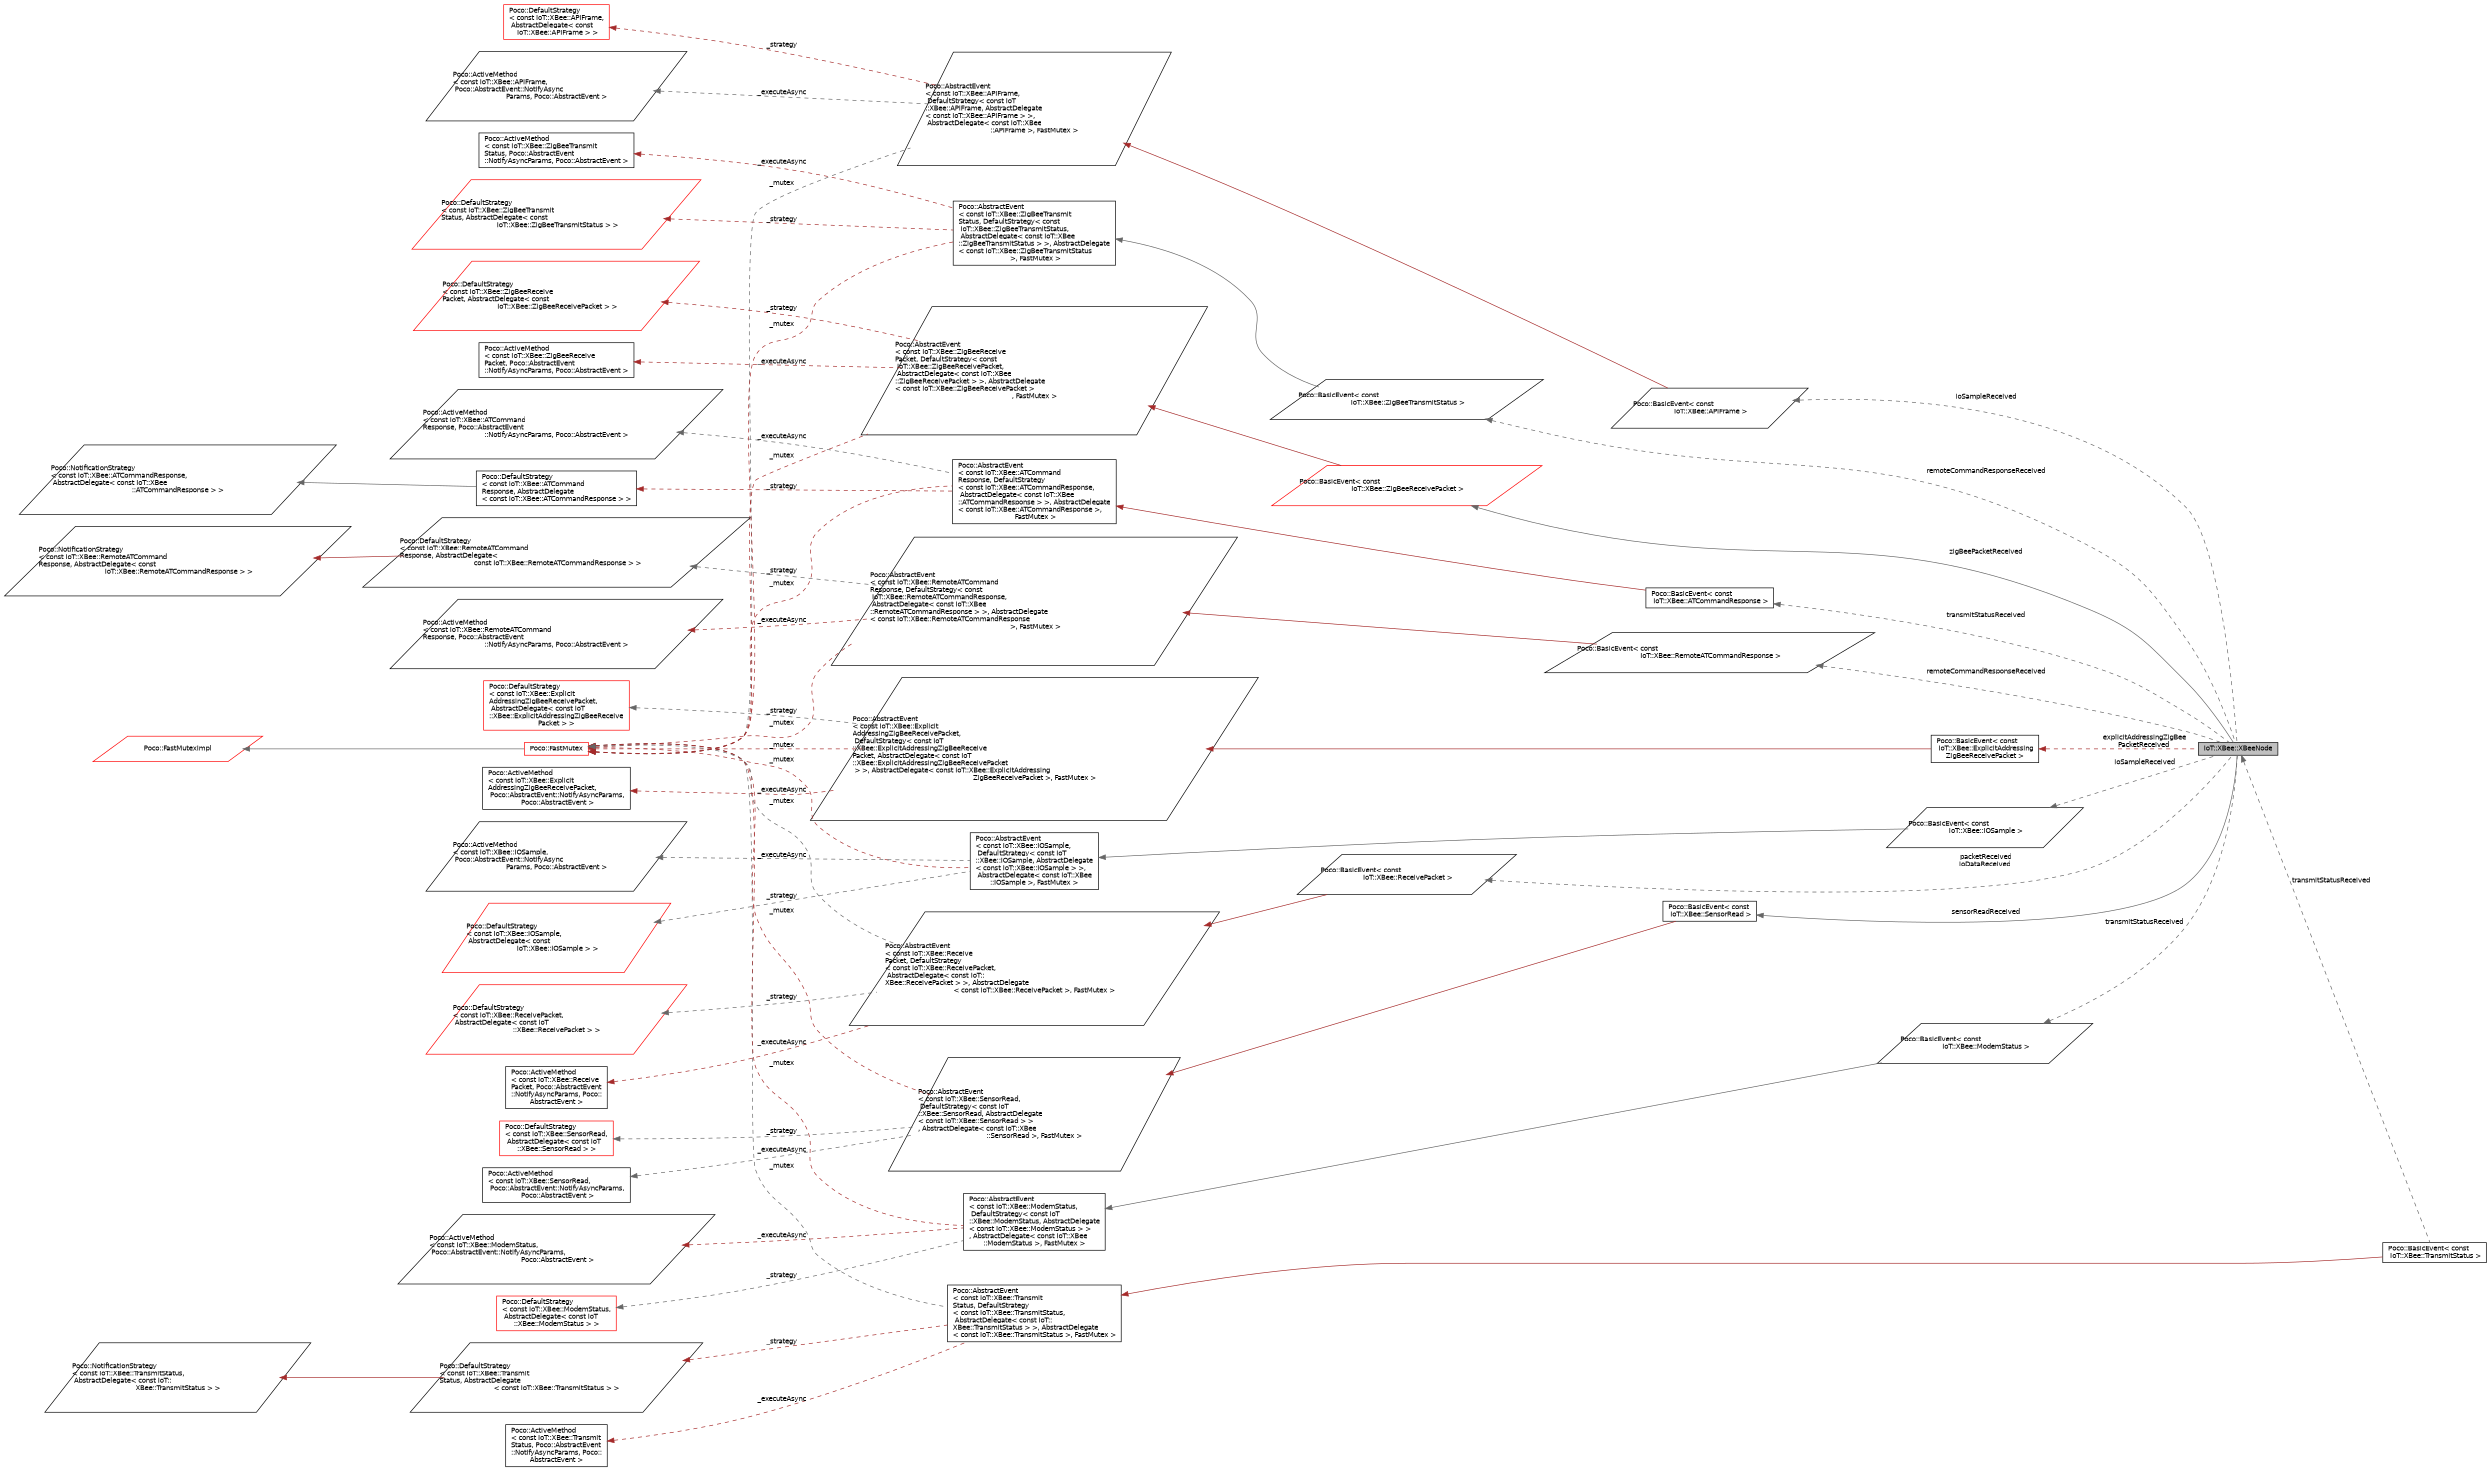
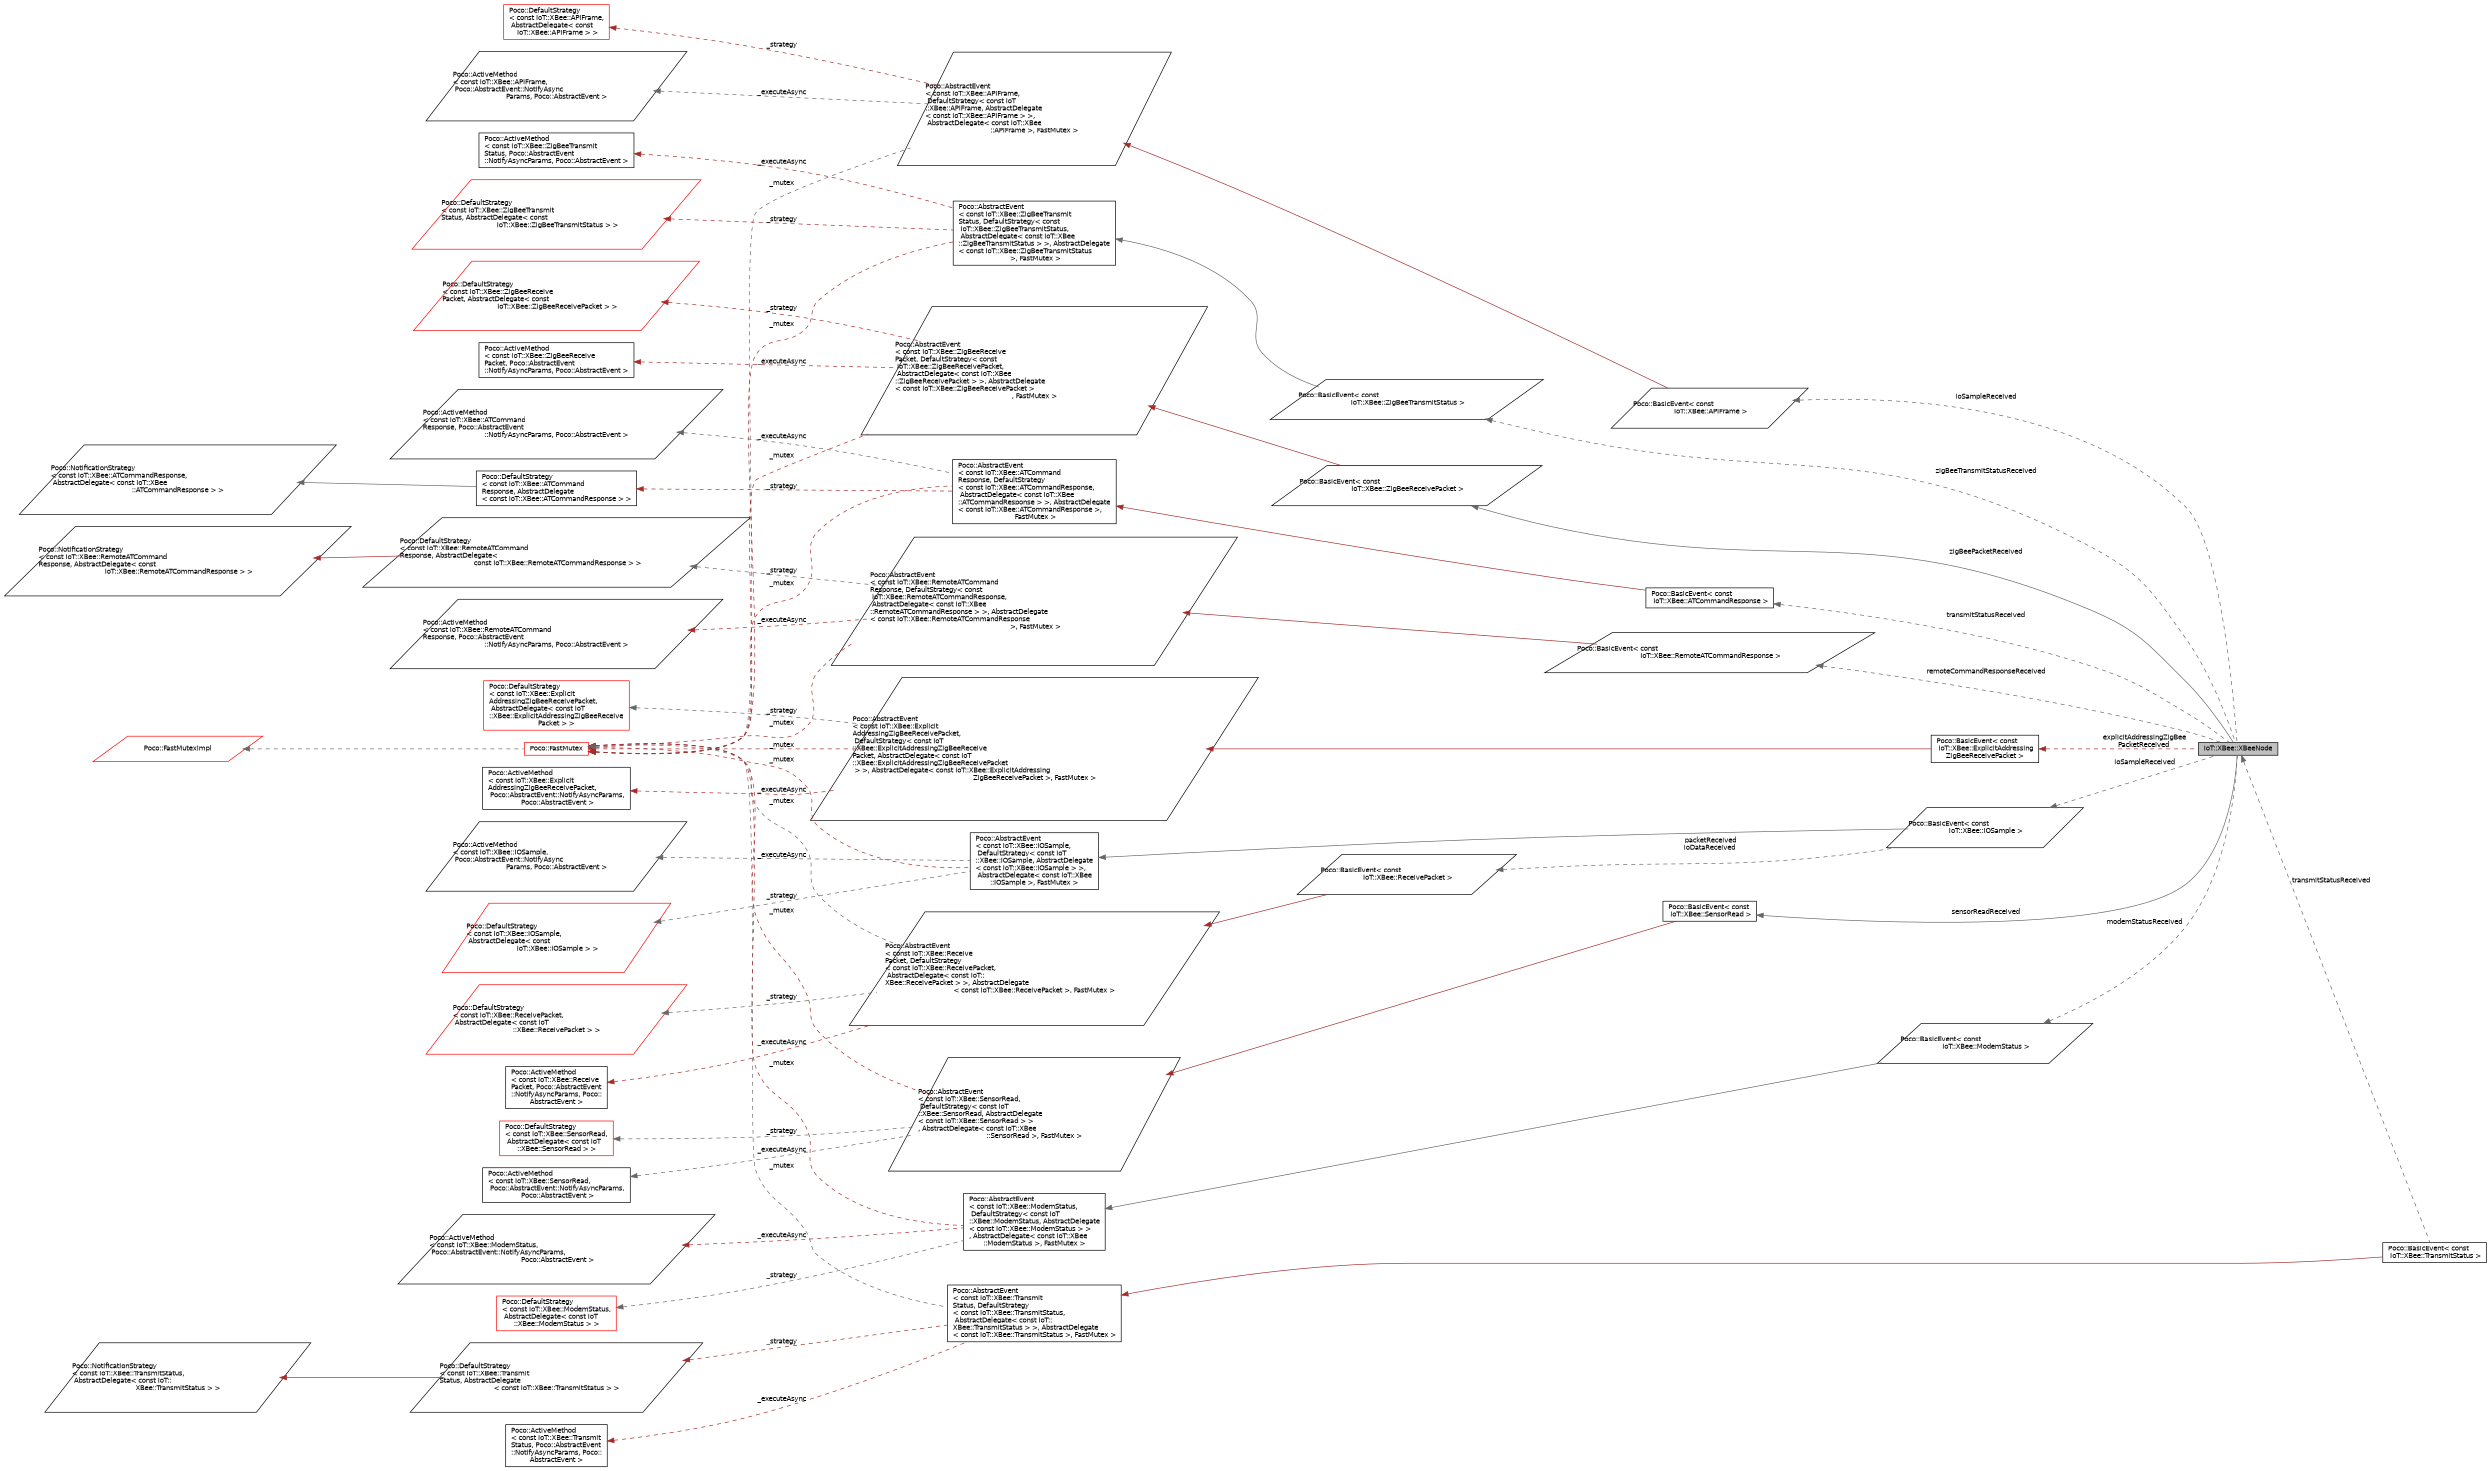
(1985, 471) -> (1985, 471)
(1407, 486) -> (1407, 486)
(387, 749) -> (387, 749)
(1884, 891) -> (1699, 864)
(2144, 922) -> (2144, 922)
